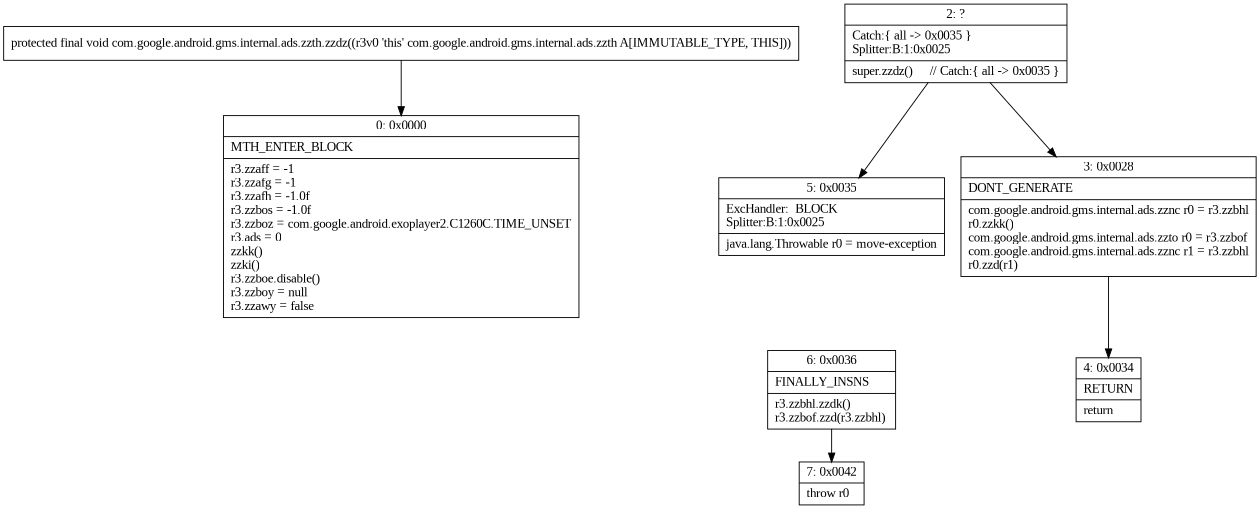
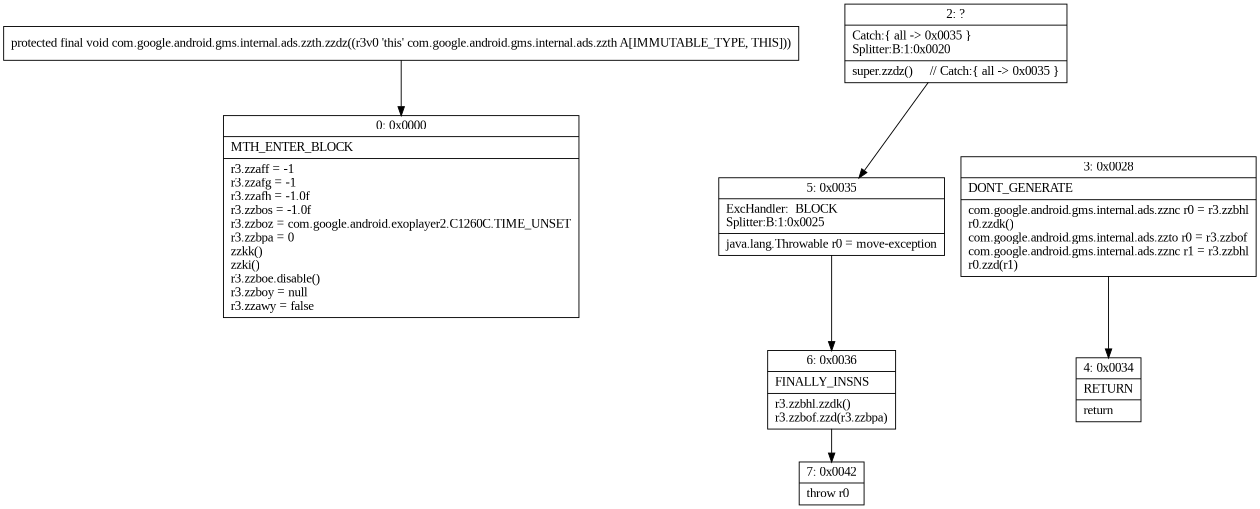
(902, 49) -> (902, 49)
(1020, 116) -> none
(991, 224) -> (991, 224)
(256, 238) -> (263, 238)
none -> (832, 298)
(830, 418) -> (832, 418)
